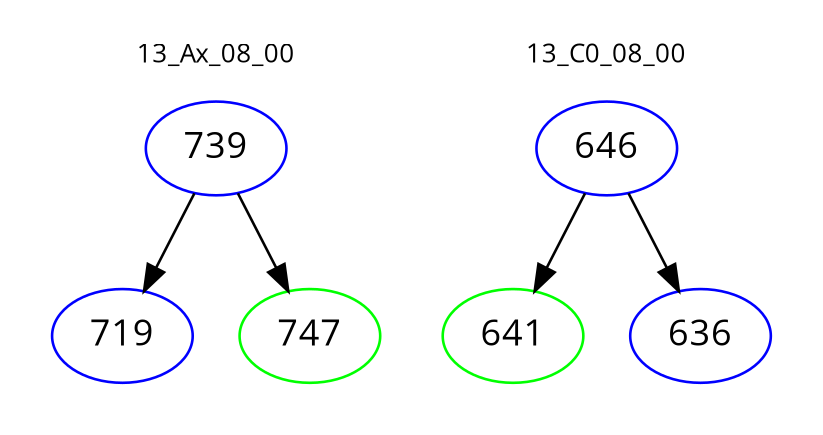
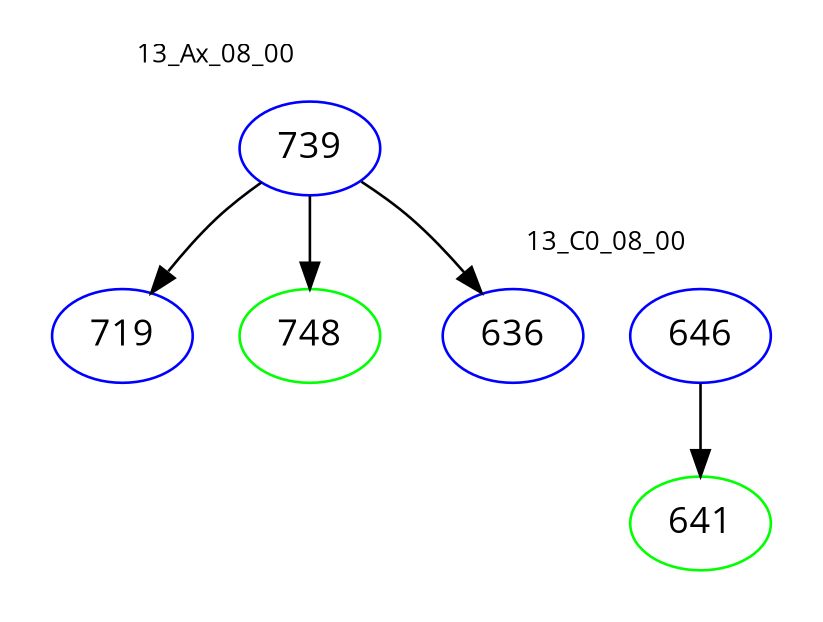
(648, 231) -> (438, 244)
(310, 336) -> (310, 336)
